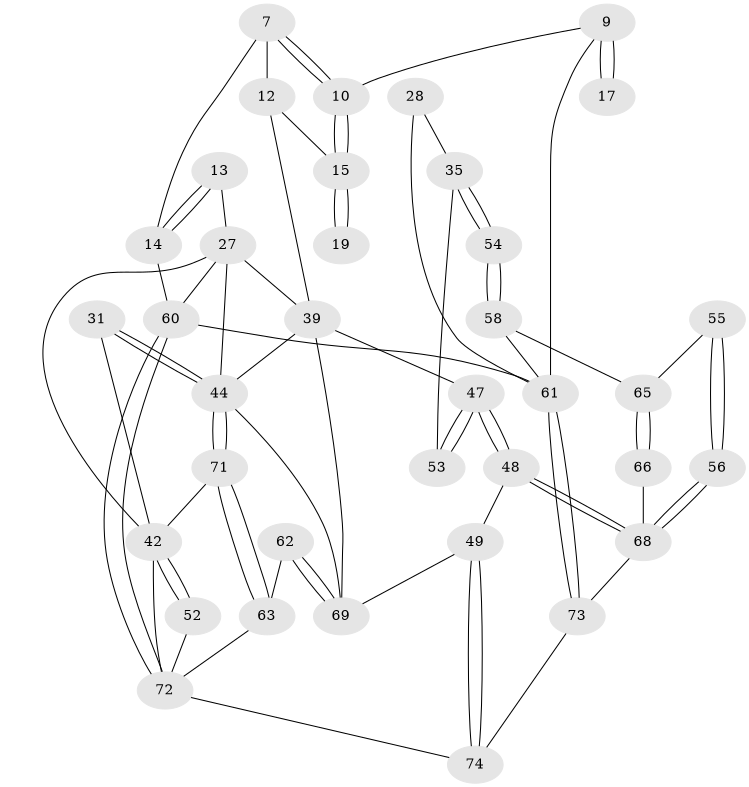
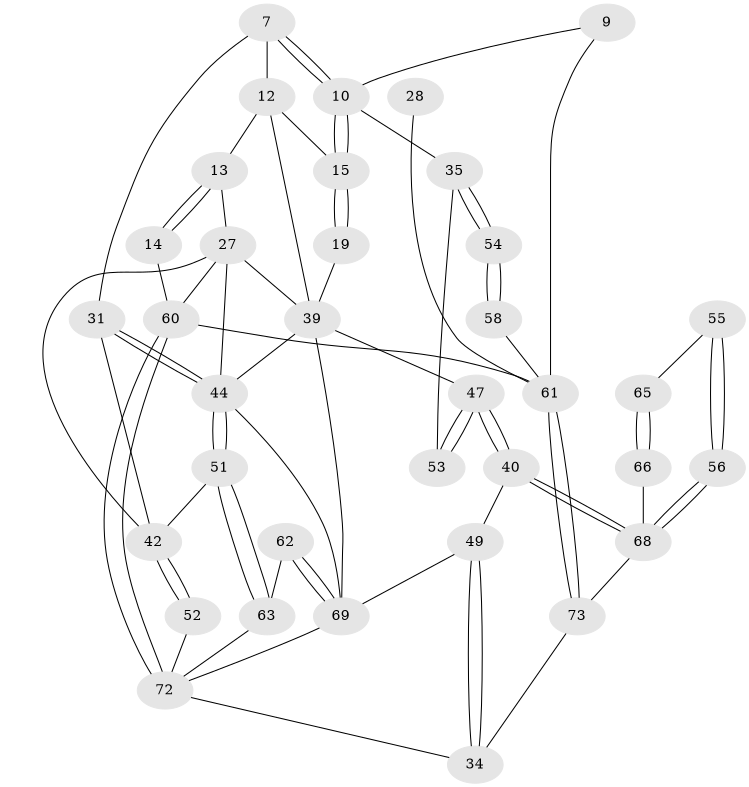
(607, 97) -> none
(196, 128) -> (147, 153)
none -> (243, 134)
(435, 134) -> (398, 134)
none -> (327, 282)
(569, 357) -> none
(220, 468) -> (220, 468)
(511, 468) -> (511, 468)
(154, 617) -> (255, 655)
(475, 765) -> (475, 765)
